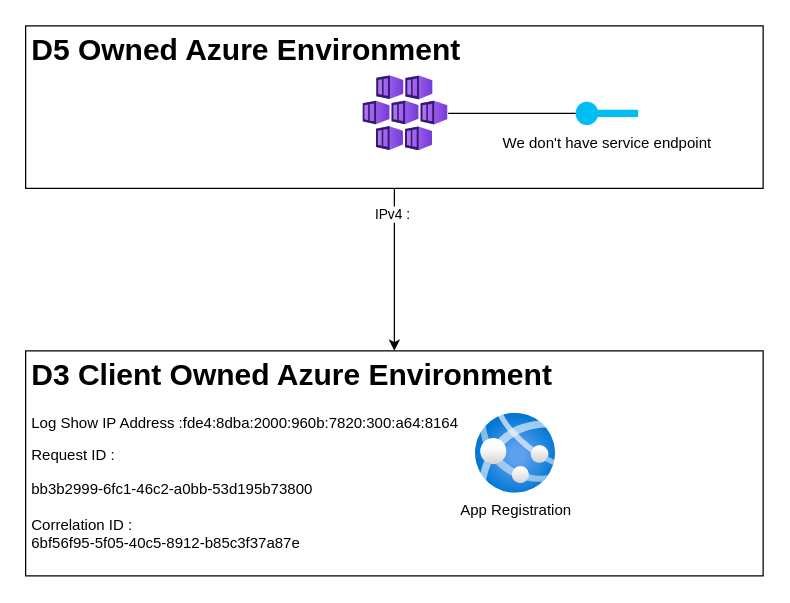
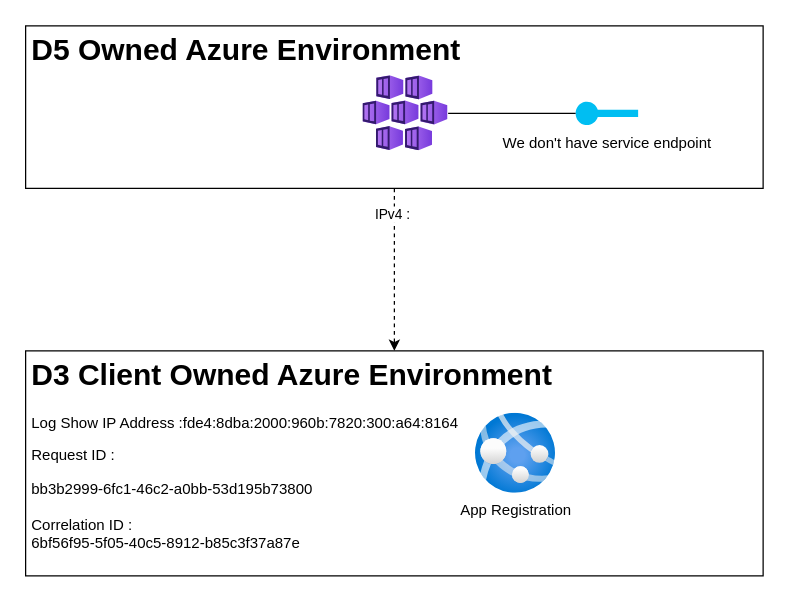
(394, 279) -> (394, 279)
